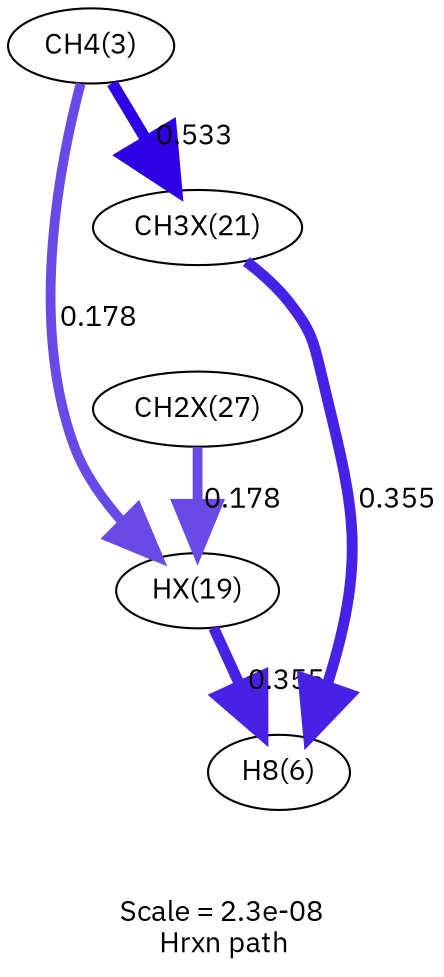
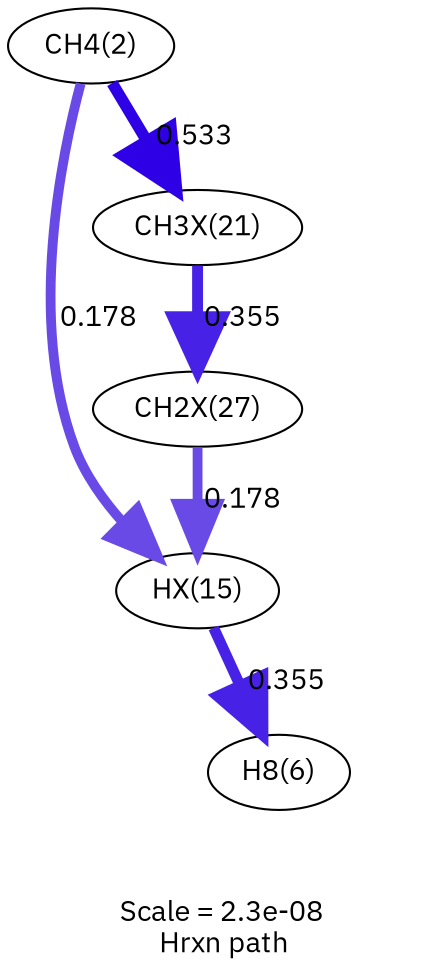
(91, 46) -> (91, 46)
(342, 461) -> (198, 291)
(198, 591) -> (198, 591)
